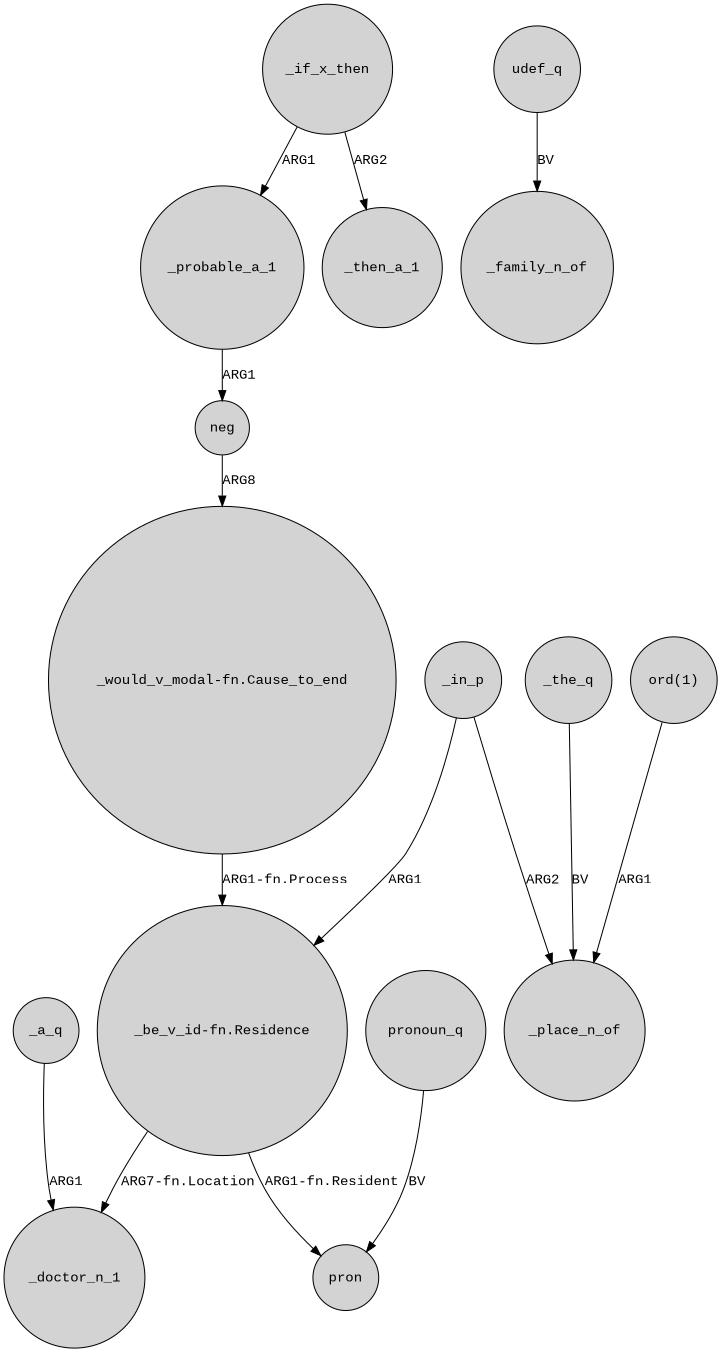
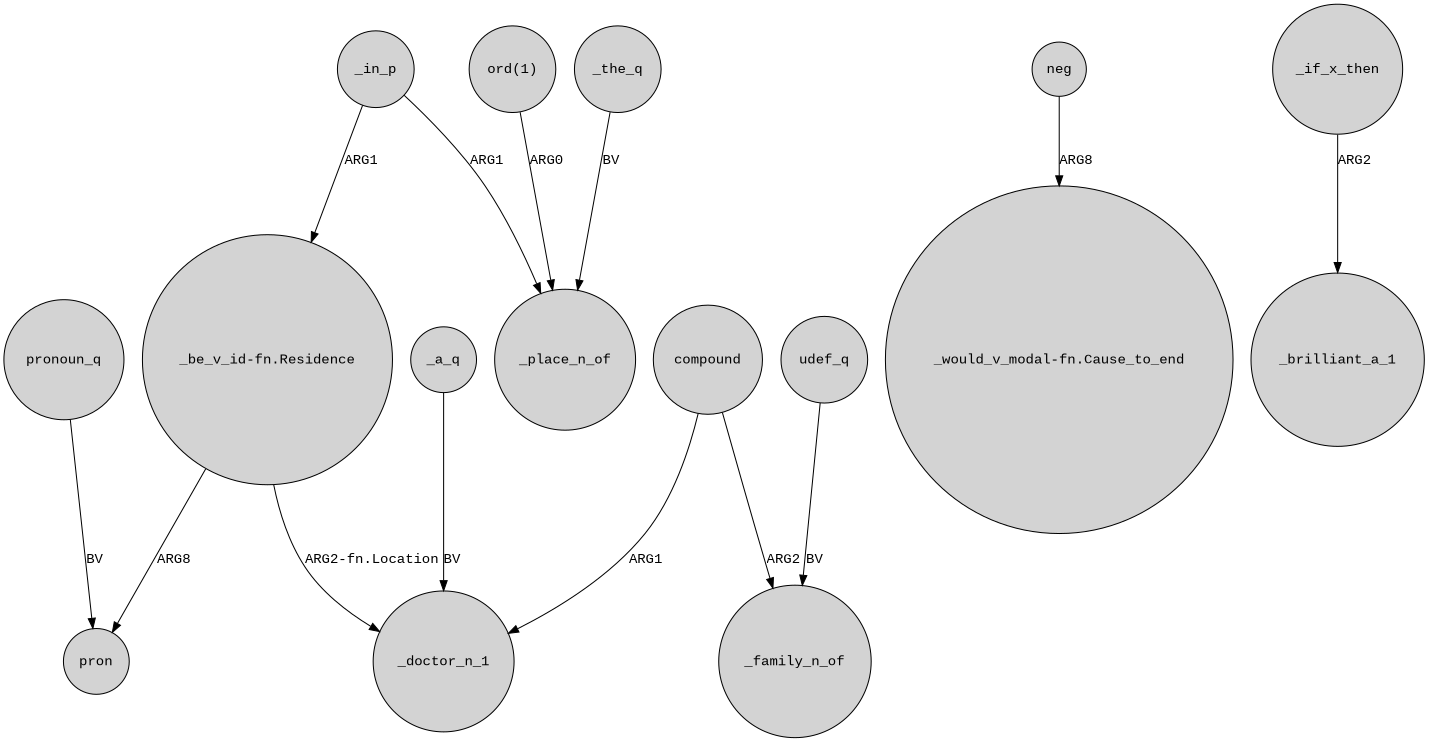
(222, 268) -> none
(382, 268) -> (1338, 360)
none -> (708, 360)
(222, 875) -> none
(543, 880) -> (487, 160)
(635, 880) -> (547, 160)
(66, 1181) -> (452, 559)
(188, 1181) -> (372, 559)
(332, 1181) -> (174, 559)
